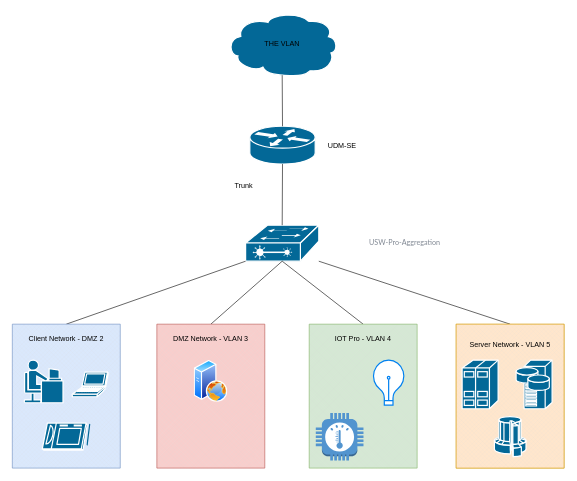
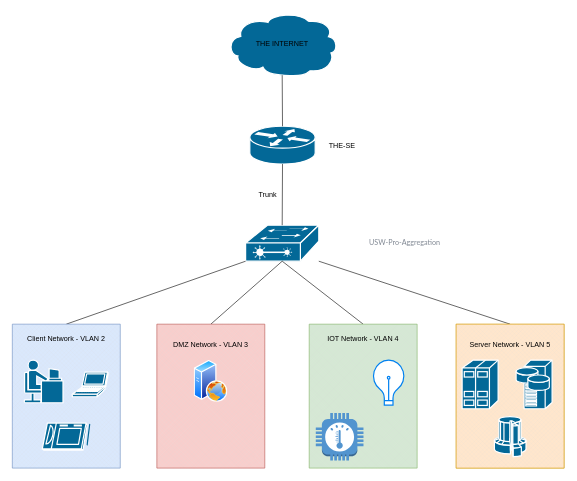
(282, 44) -> (282, 44)
(342, 146) -> (342, 146)
(244, 186) -> (268, 195)
(66, 339) -> (66, 339)
(211, 339) -> (211, 345)
(363, 339) -> (363, 339)
